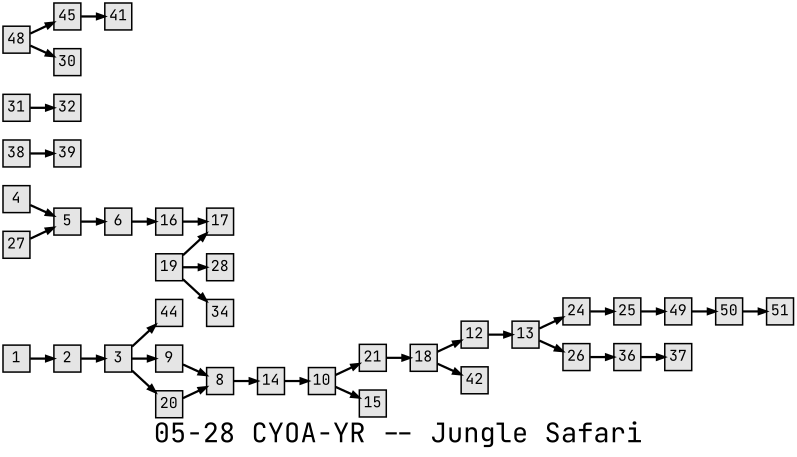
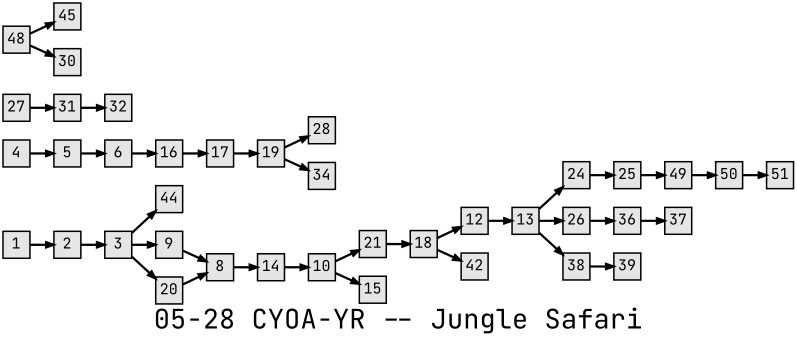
(118, 16) -> none
(38, 235) -> (38, 108)
none -> (548, 241)
(192, 247) -> (242, 153)
